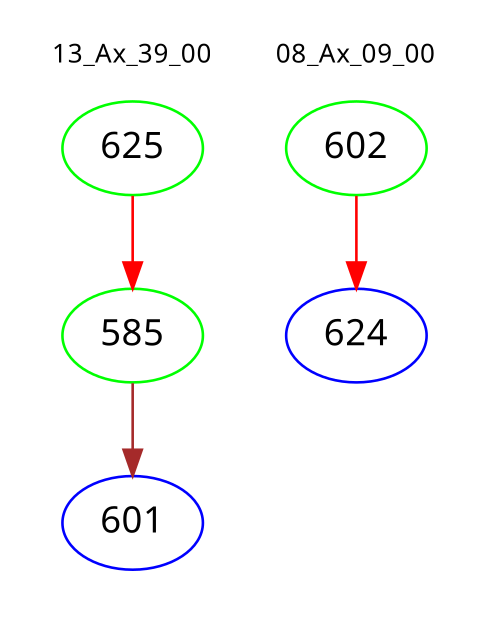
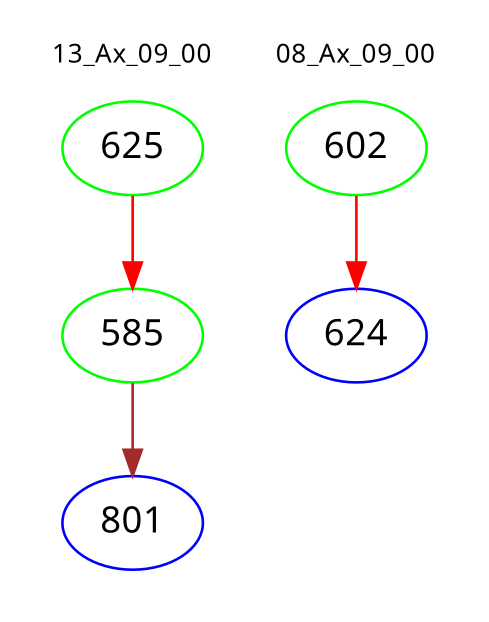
(133, 56) -> (133, 56)
(133, 523) -> (133, 523)
